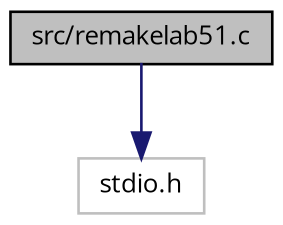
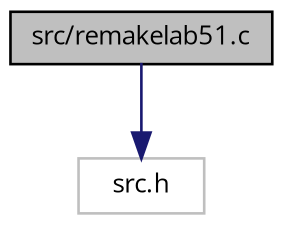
(141, 186) -> (141, 186)
